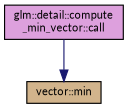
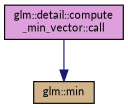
(64, 92) -> (64, 92)
